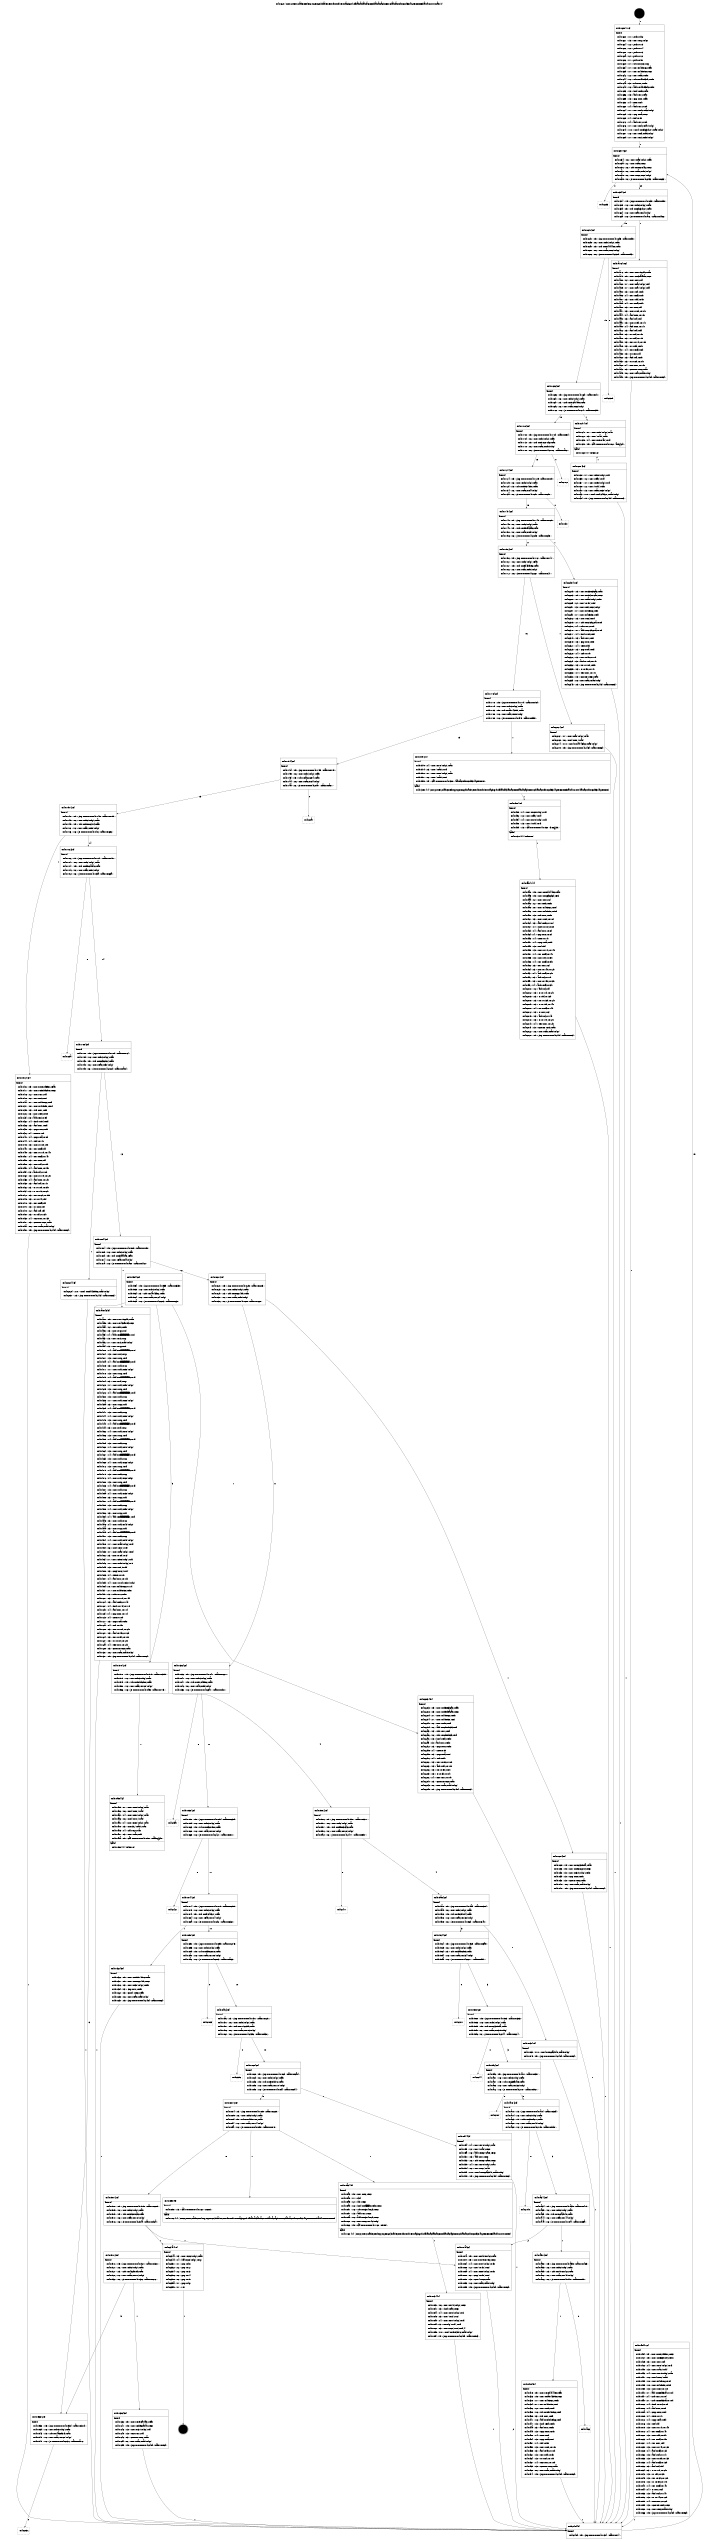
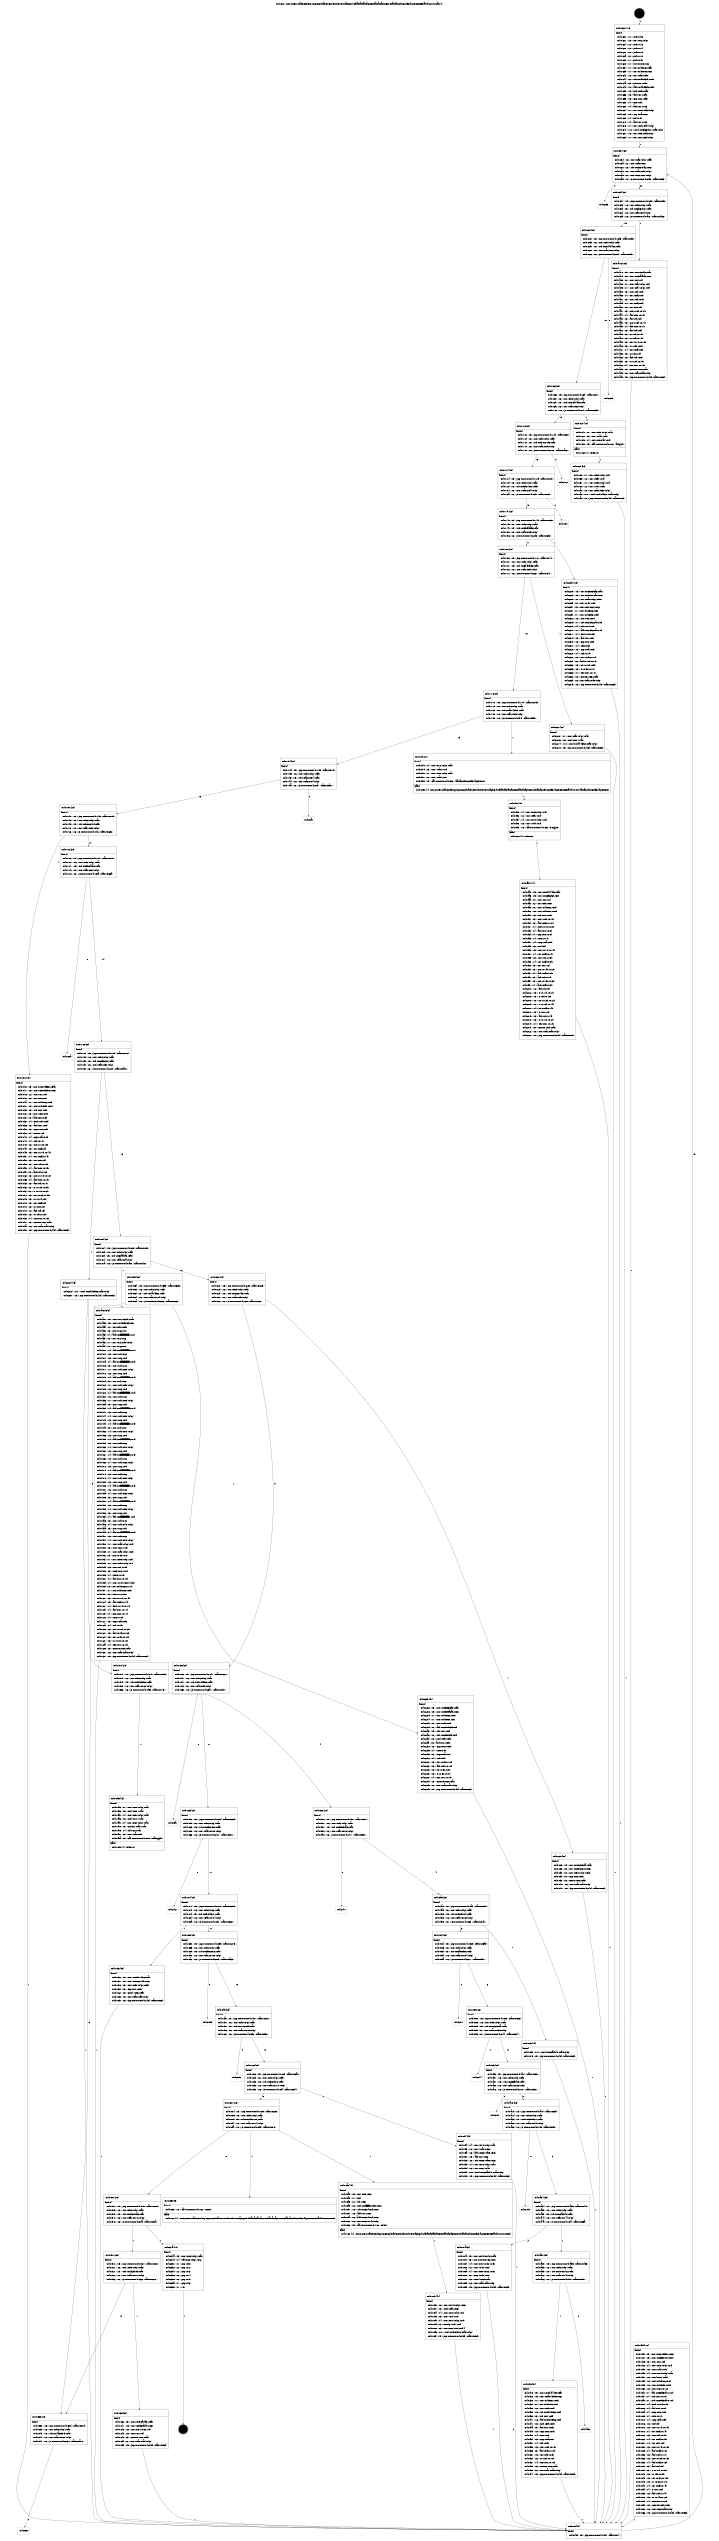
(597, 460) -> (599, 459)
(171, 1483) -> (88, 1491)
(297, 2252) -> (132, 2238)
